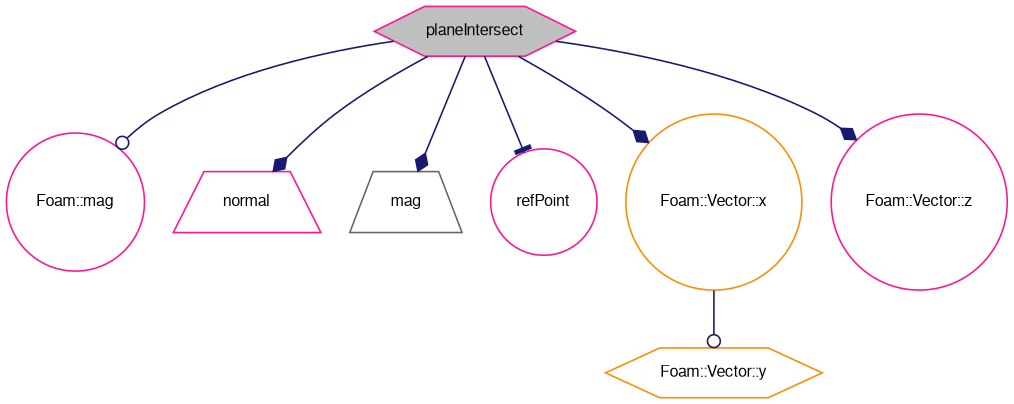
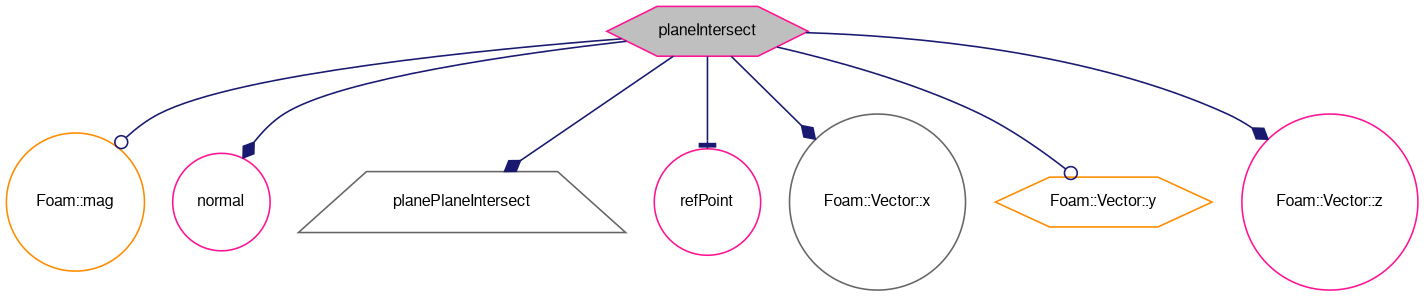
(75, 202) -> (75, 202)
(247, 202) -> (221, 202)
(406, 202) -> (462, 202)
(714, 202) -> (878, 202)
(714, 312) -> (928, 92)
